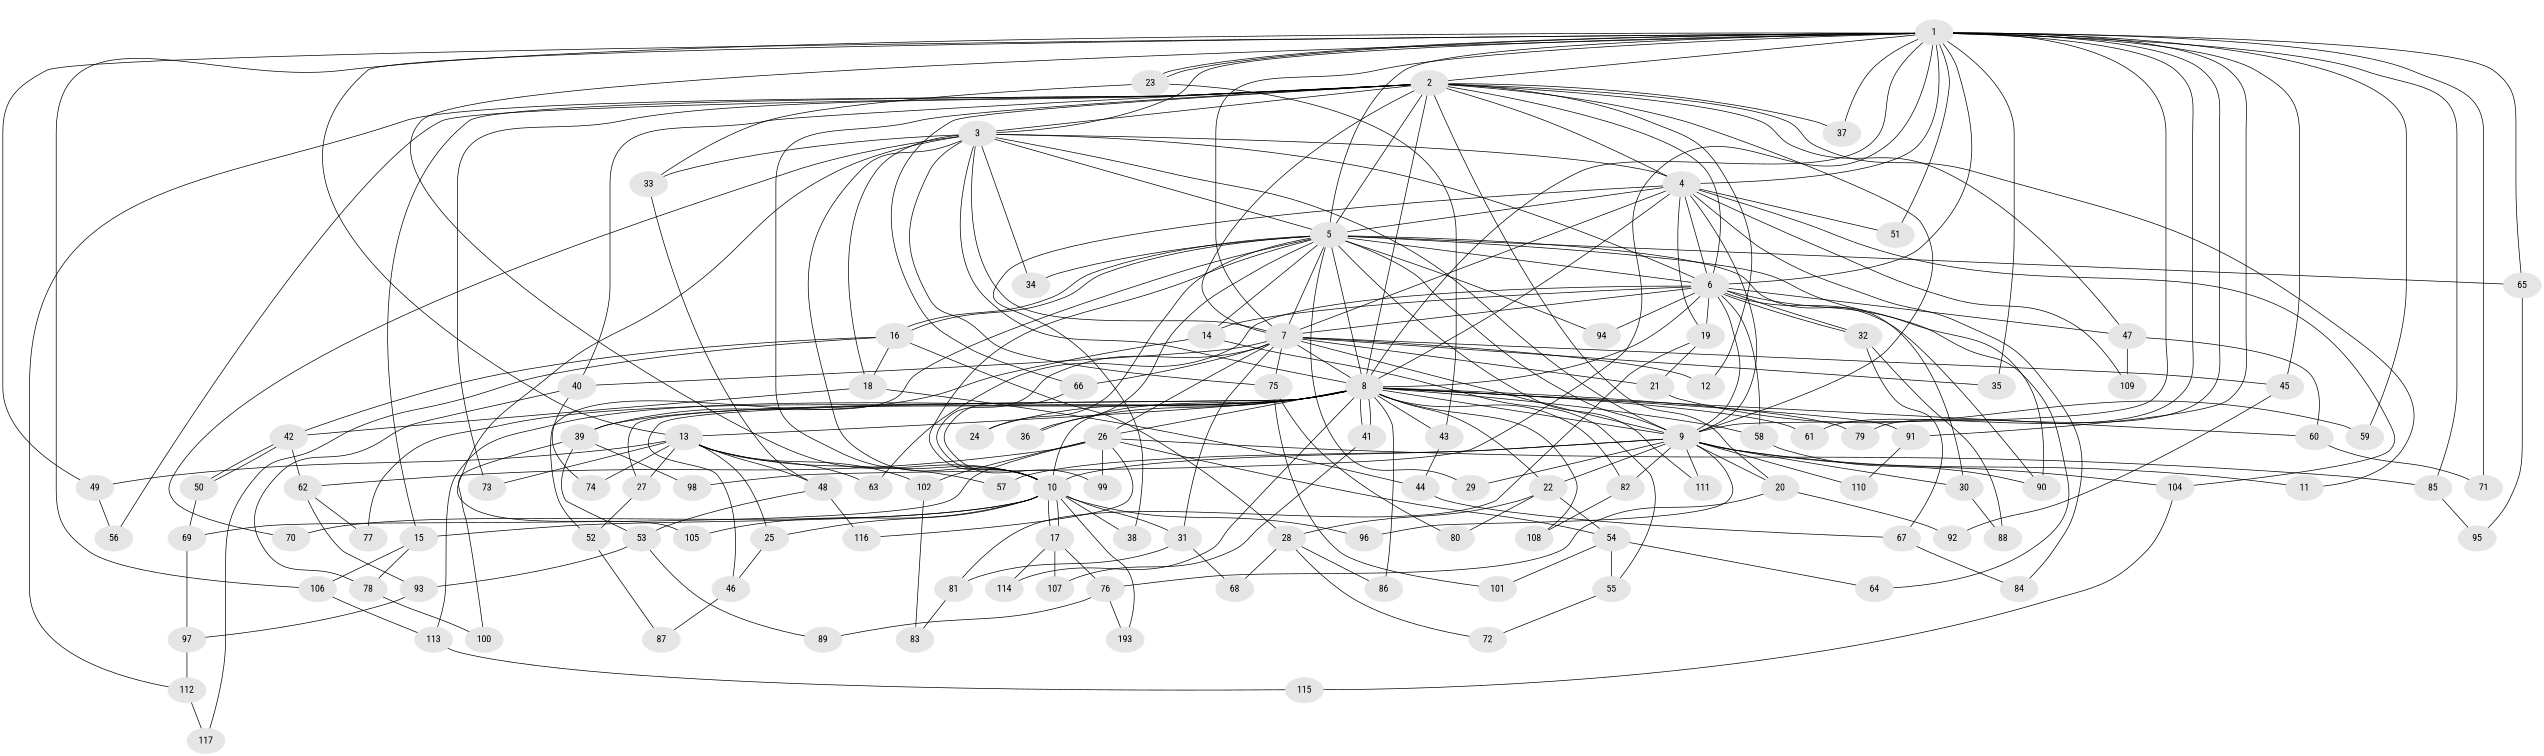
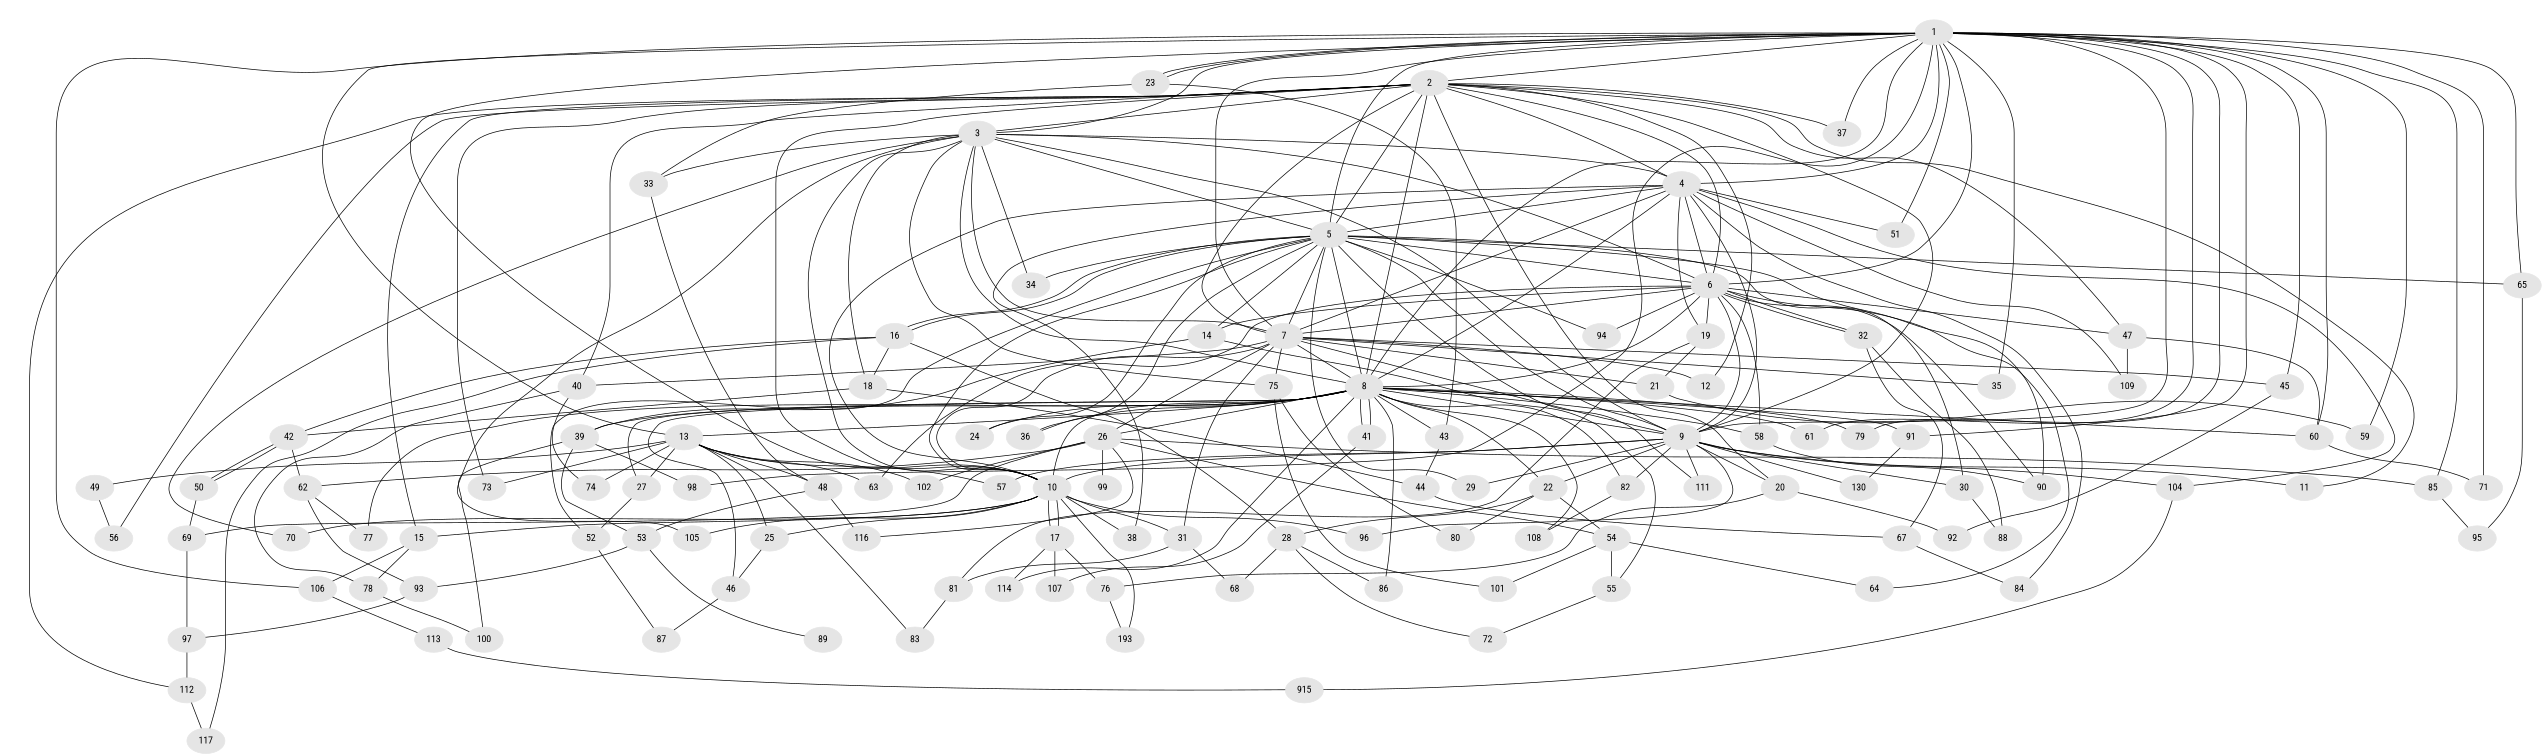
(575, 50) -> (2299, 82)
none -> (1084, 209)
(1079, 387) -> none
(578, 421) -> none
(1859, 488) -> (1859, 488)
(920, 564) -> (812, 525)
(967, 620) -> none
(1304, 690) -> (1304, 690)
